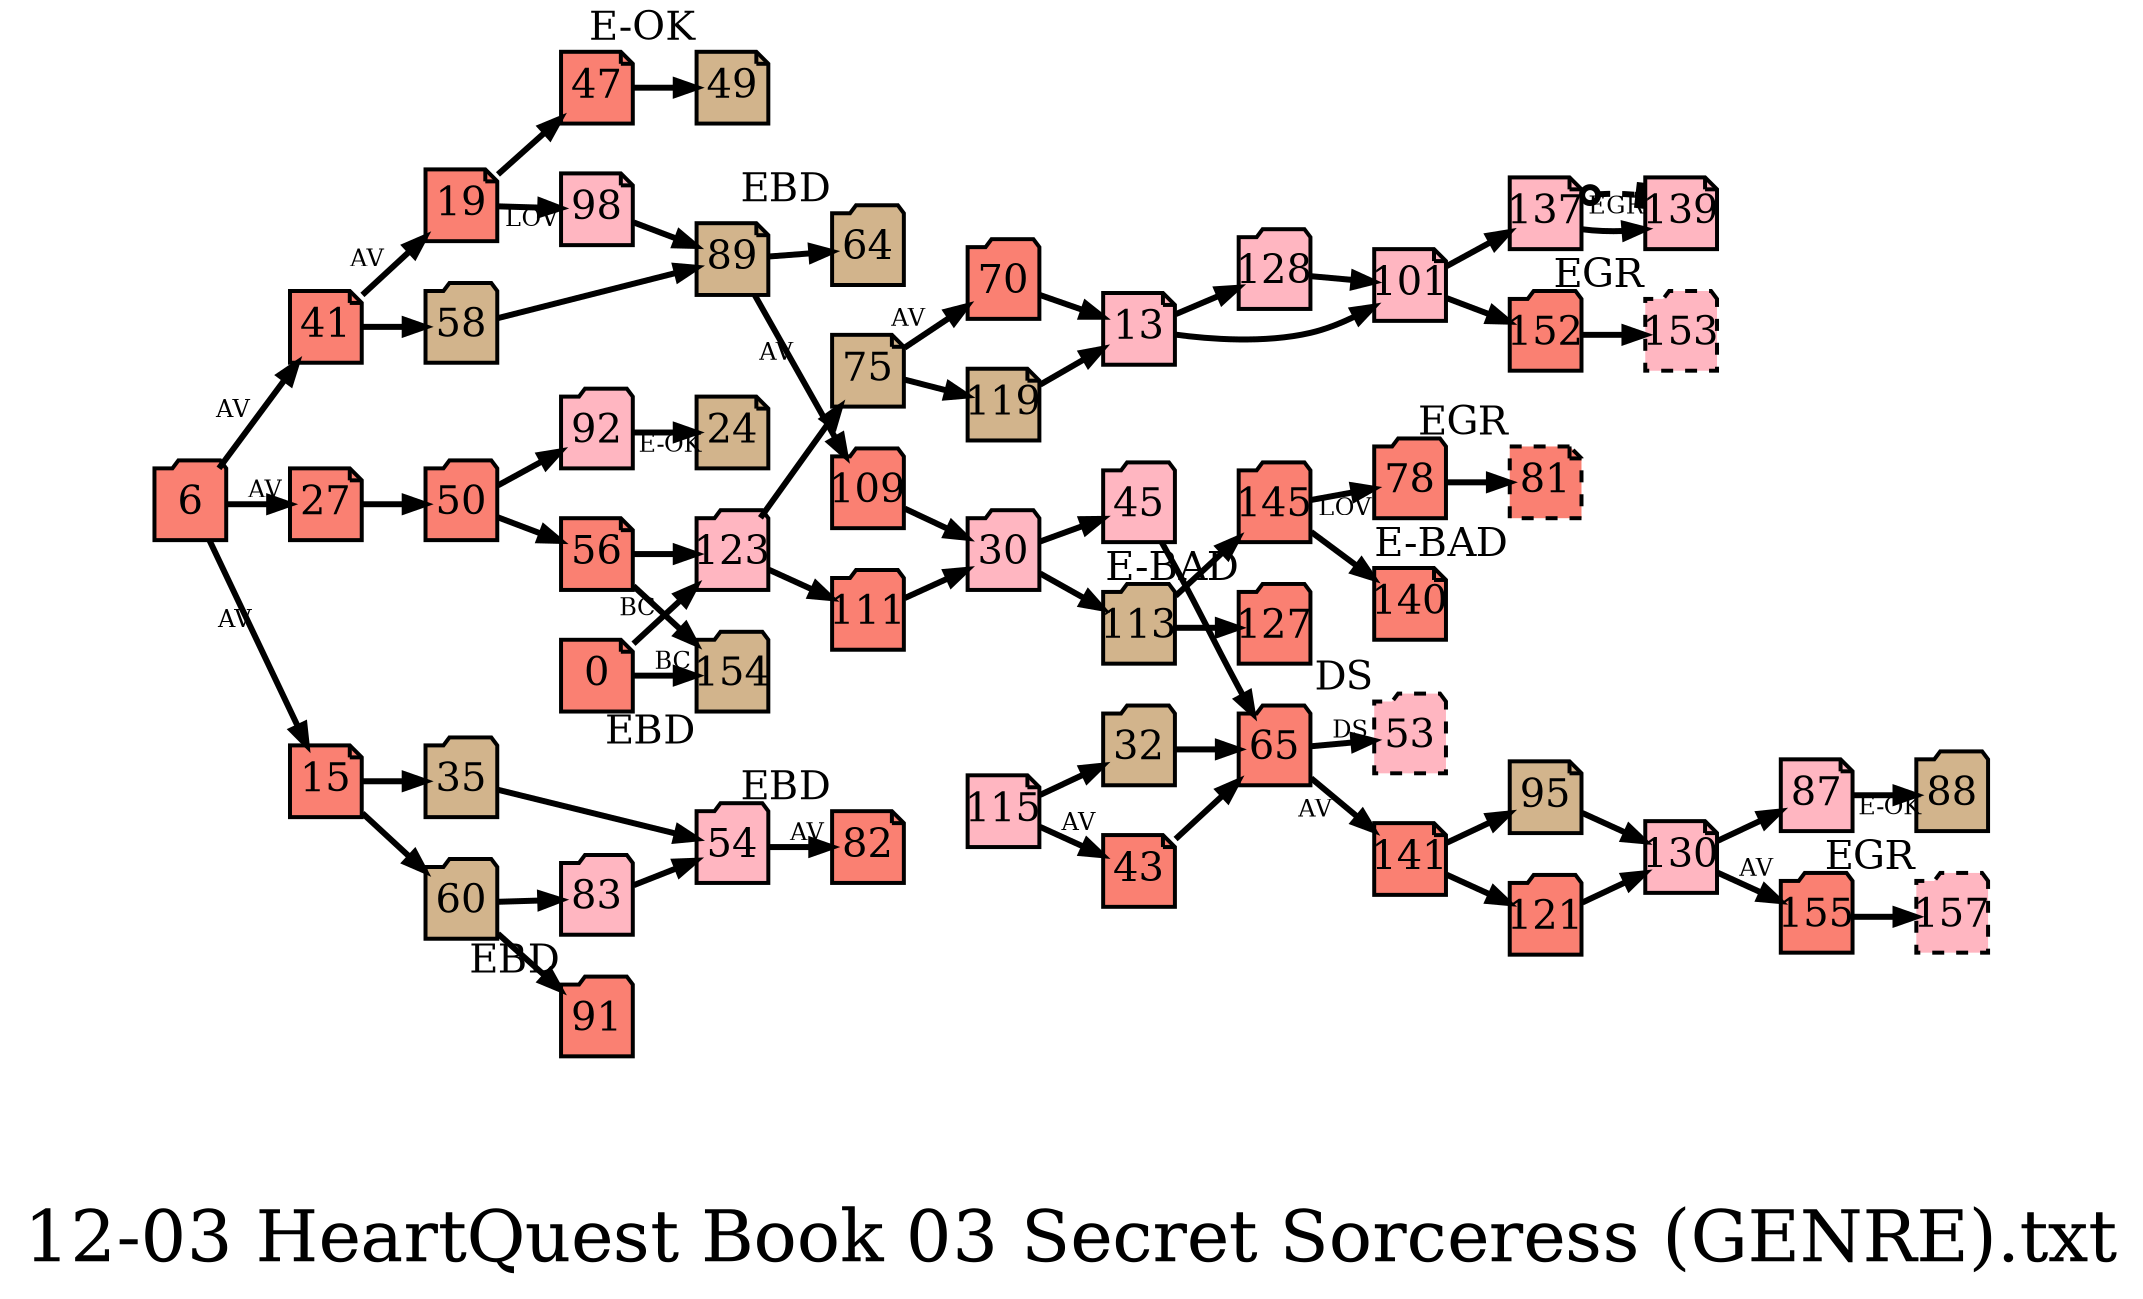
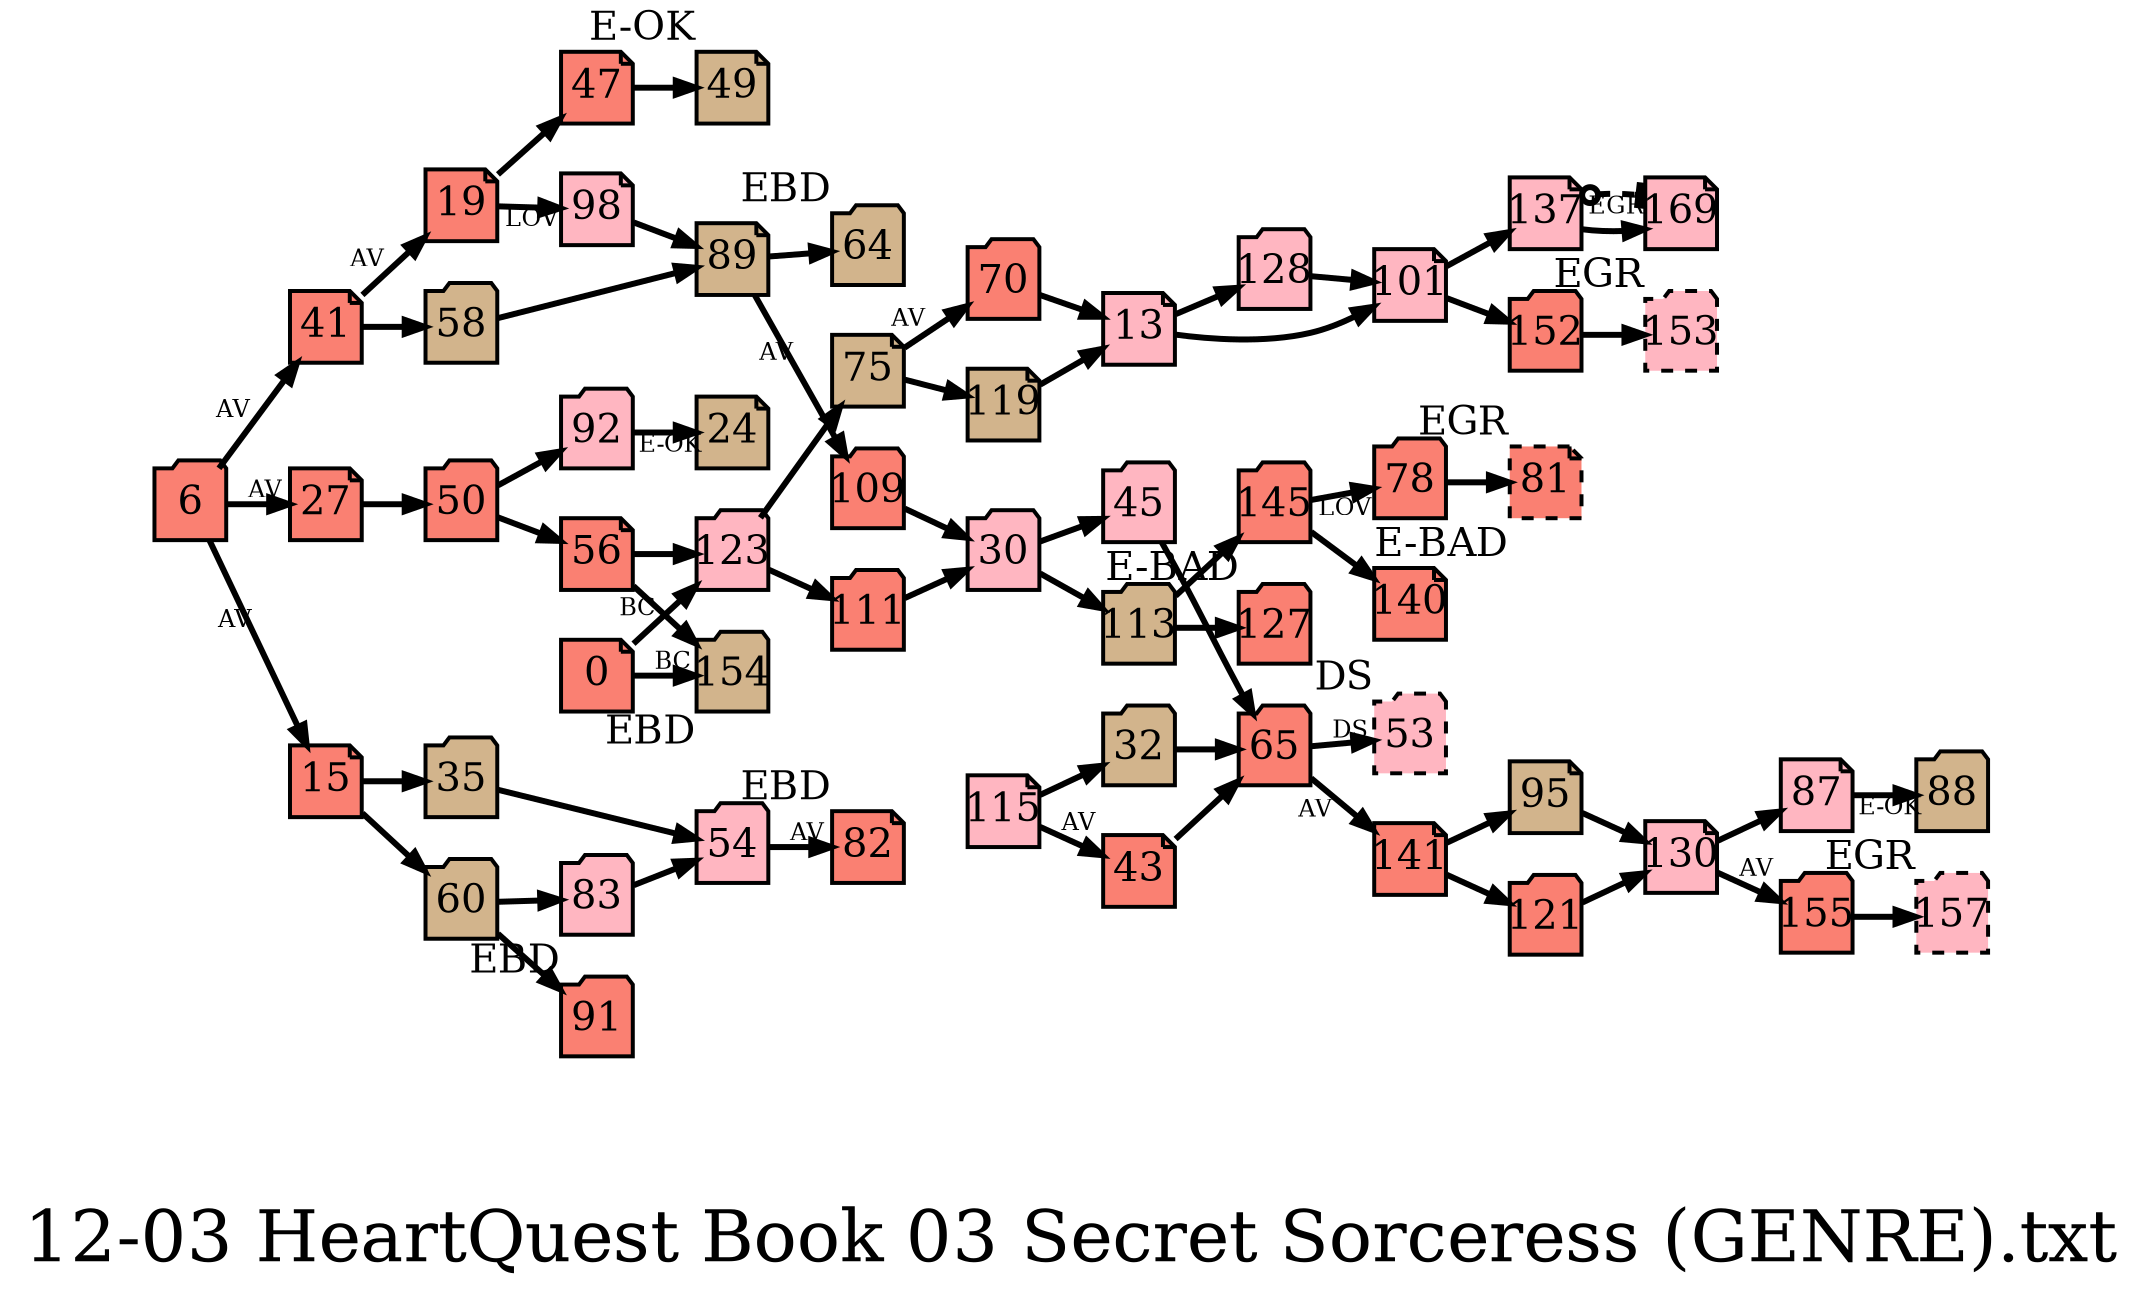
(1681, 213) -> (1681, 213)
